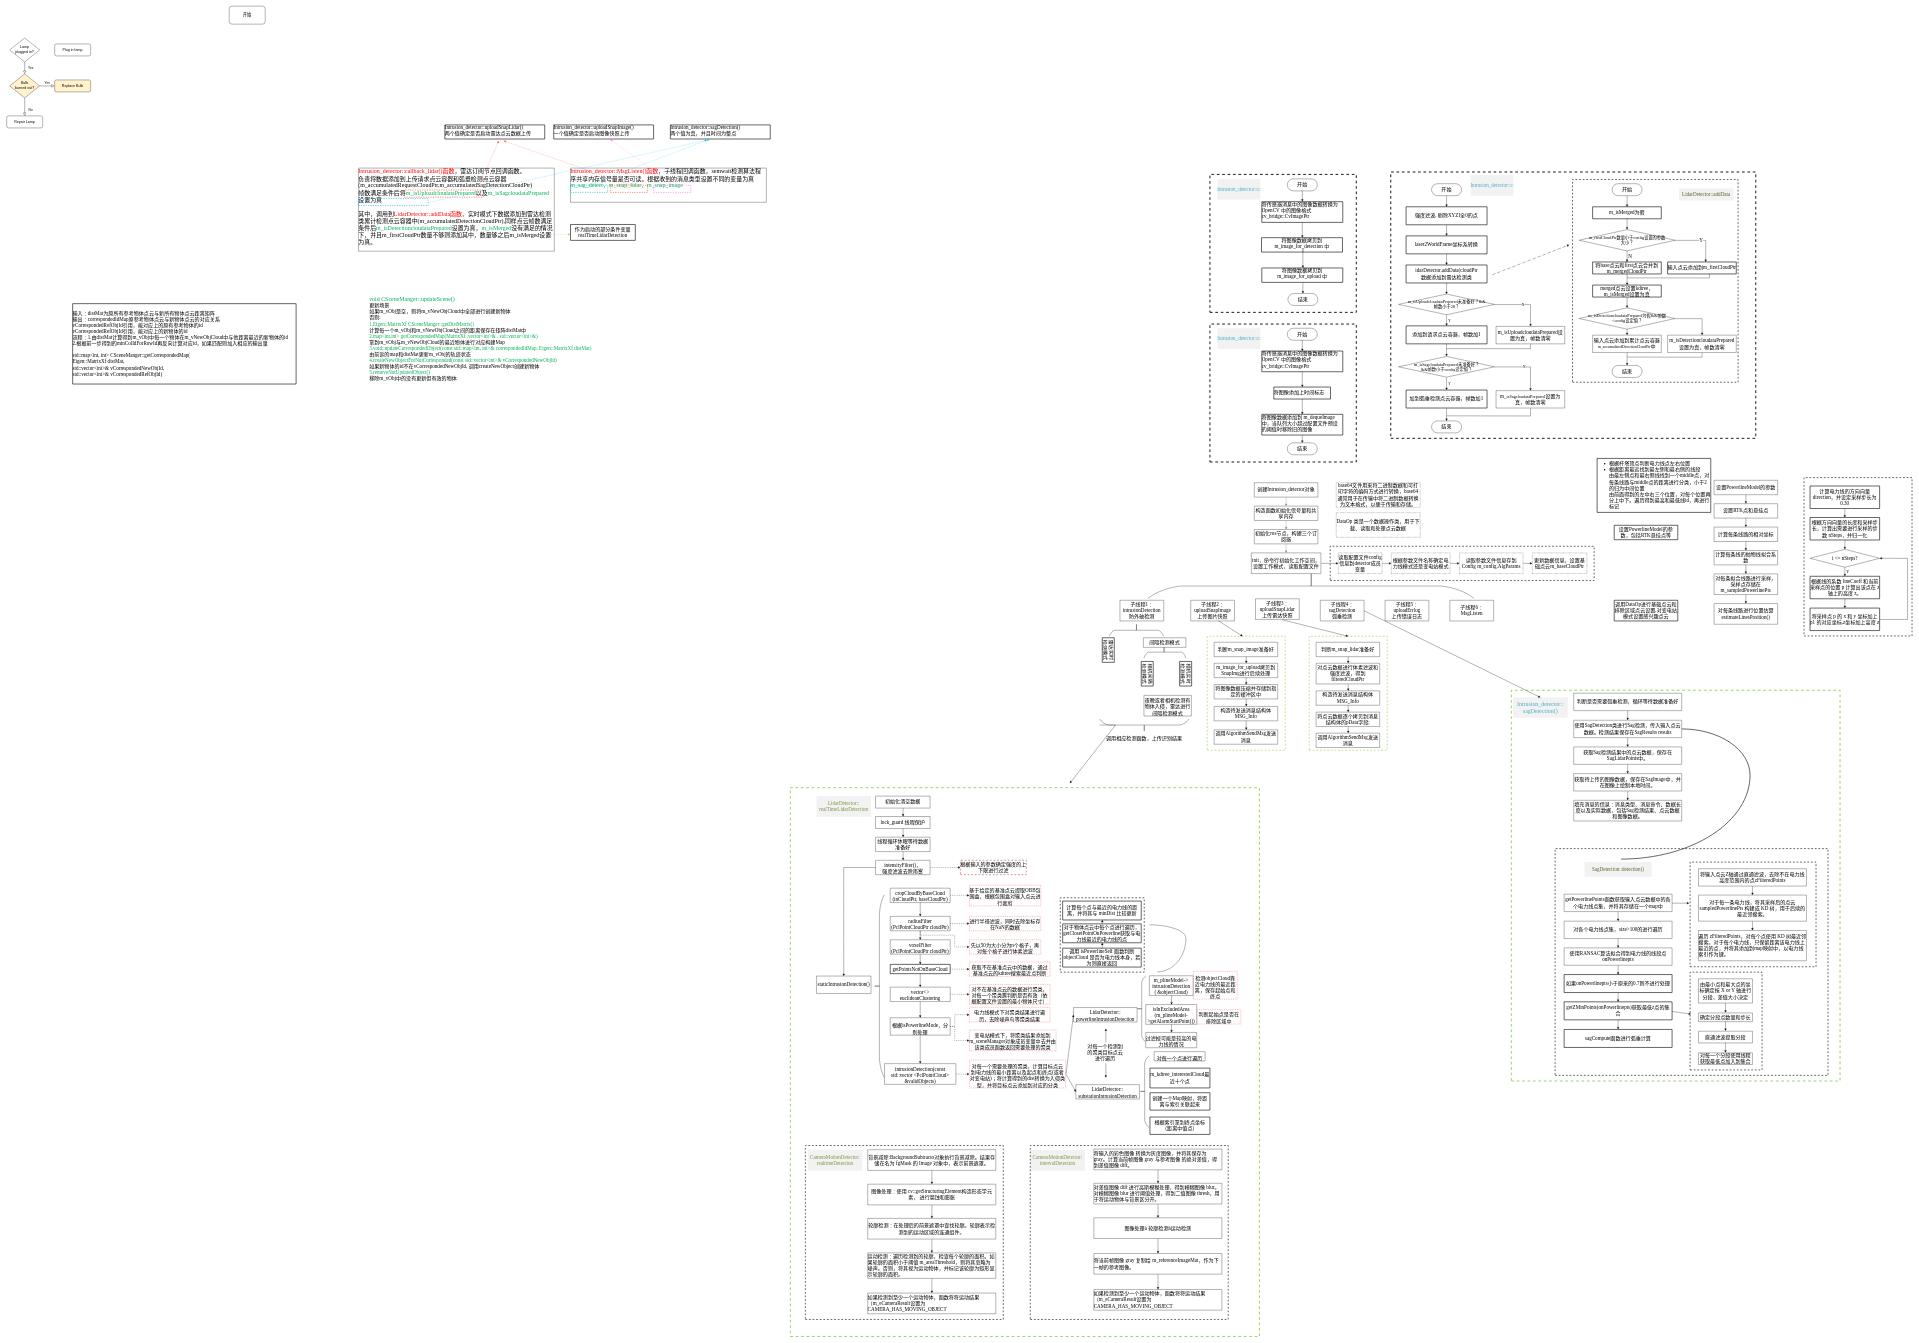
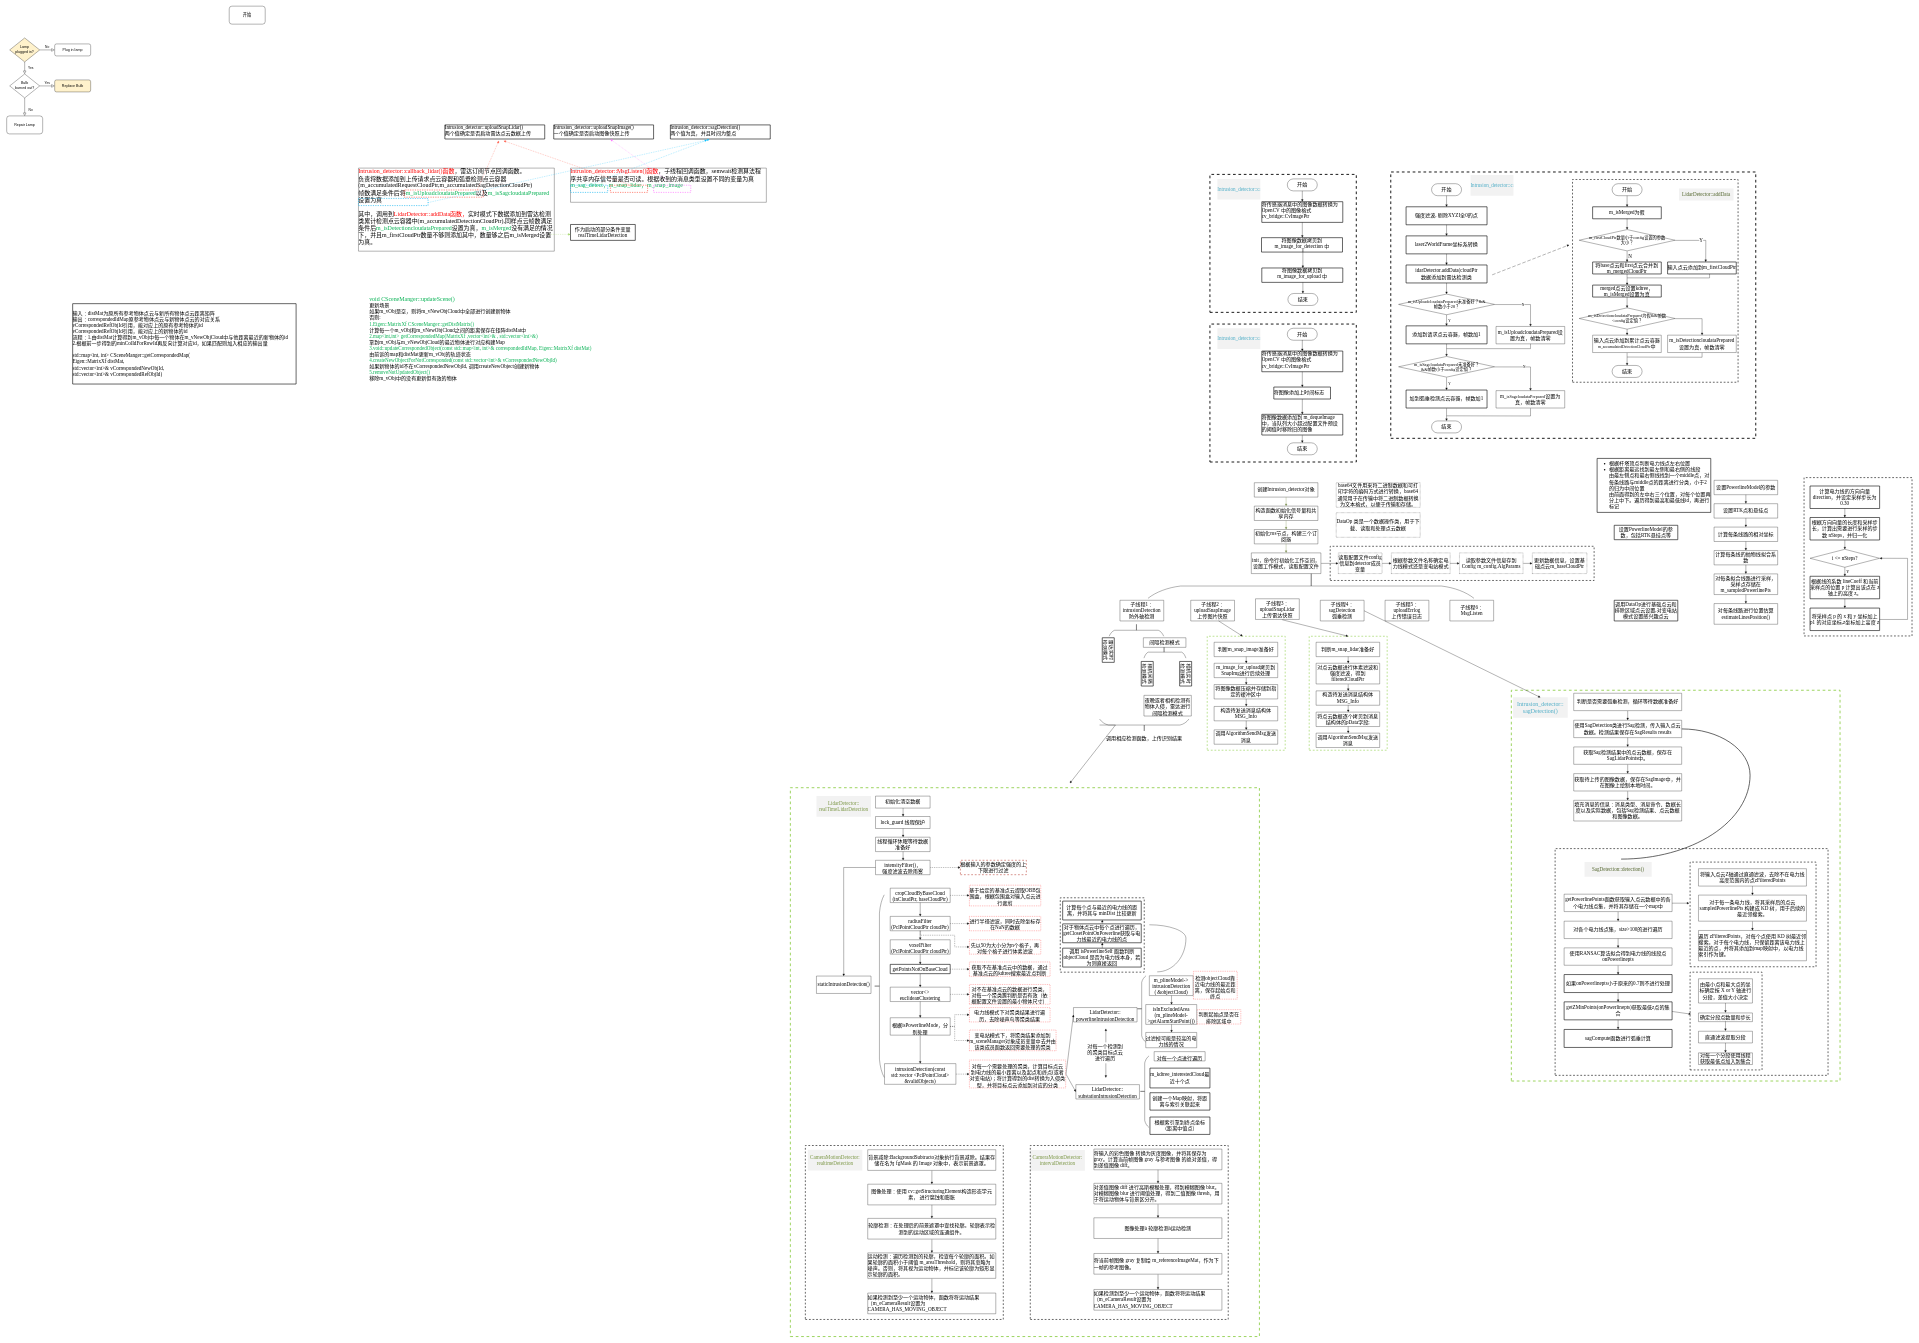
(24, 50) -> (24, 50)
none -> (45, 50)
(24, 86) -> (24, 86)
(24, 122) -> (24, 125)
